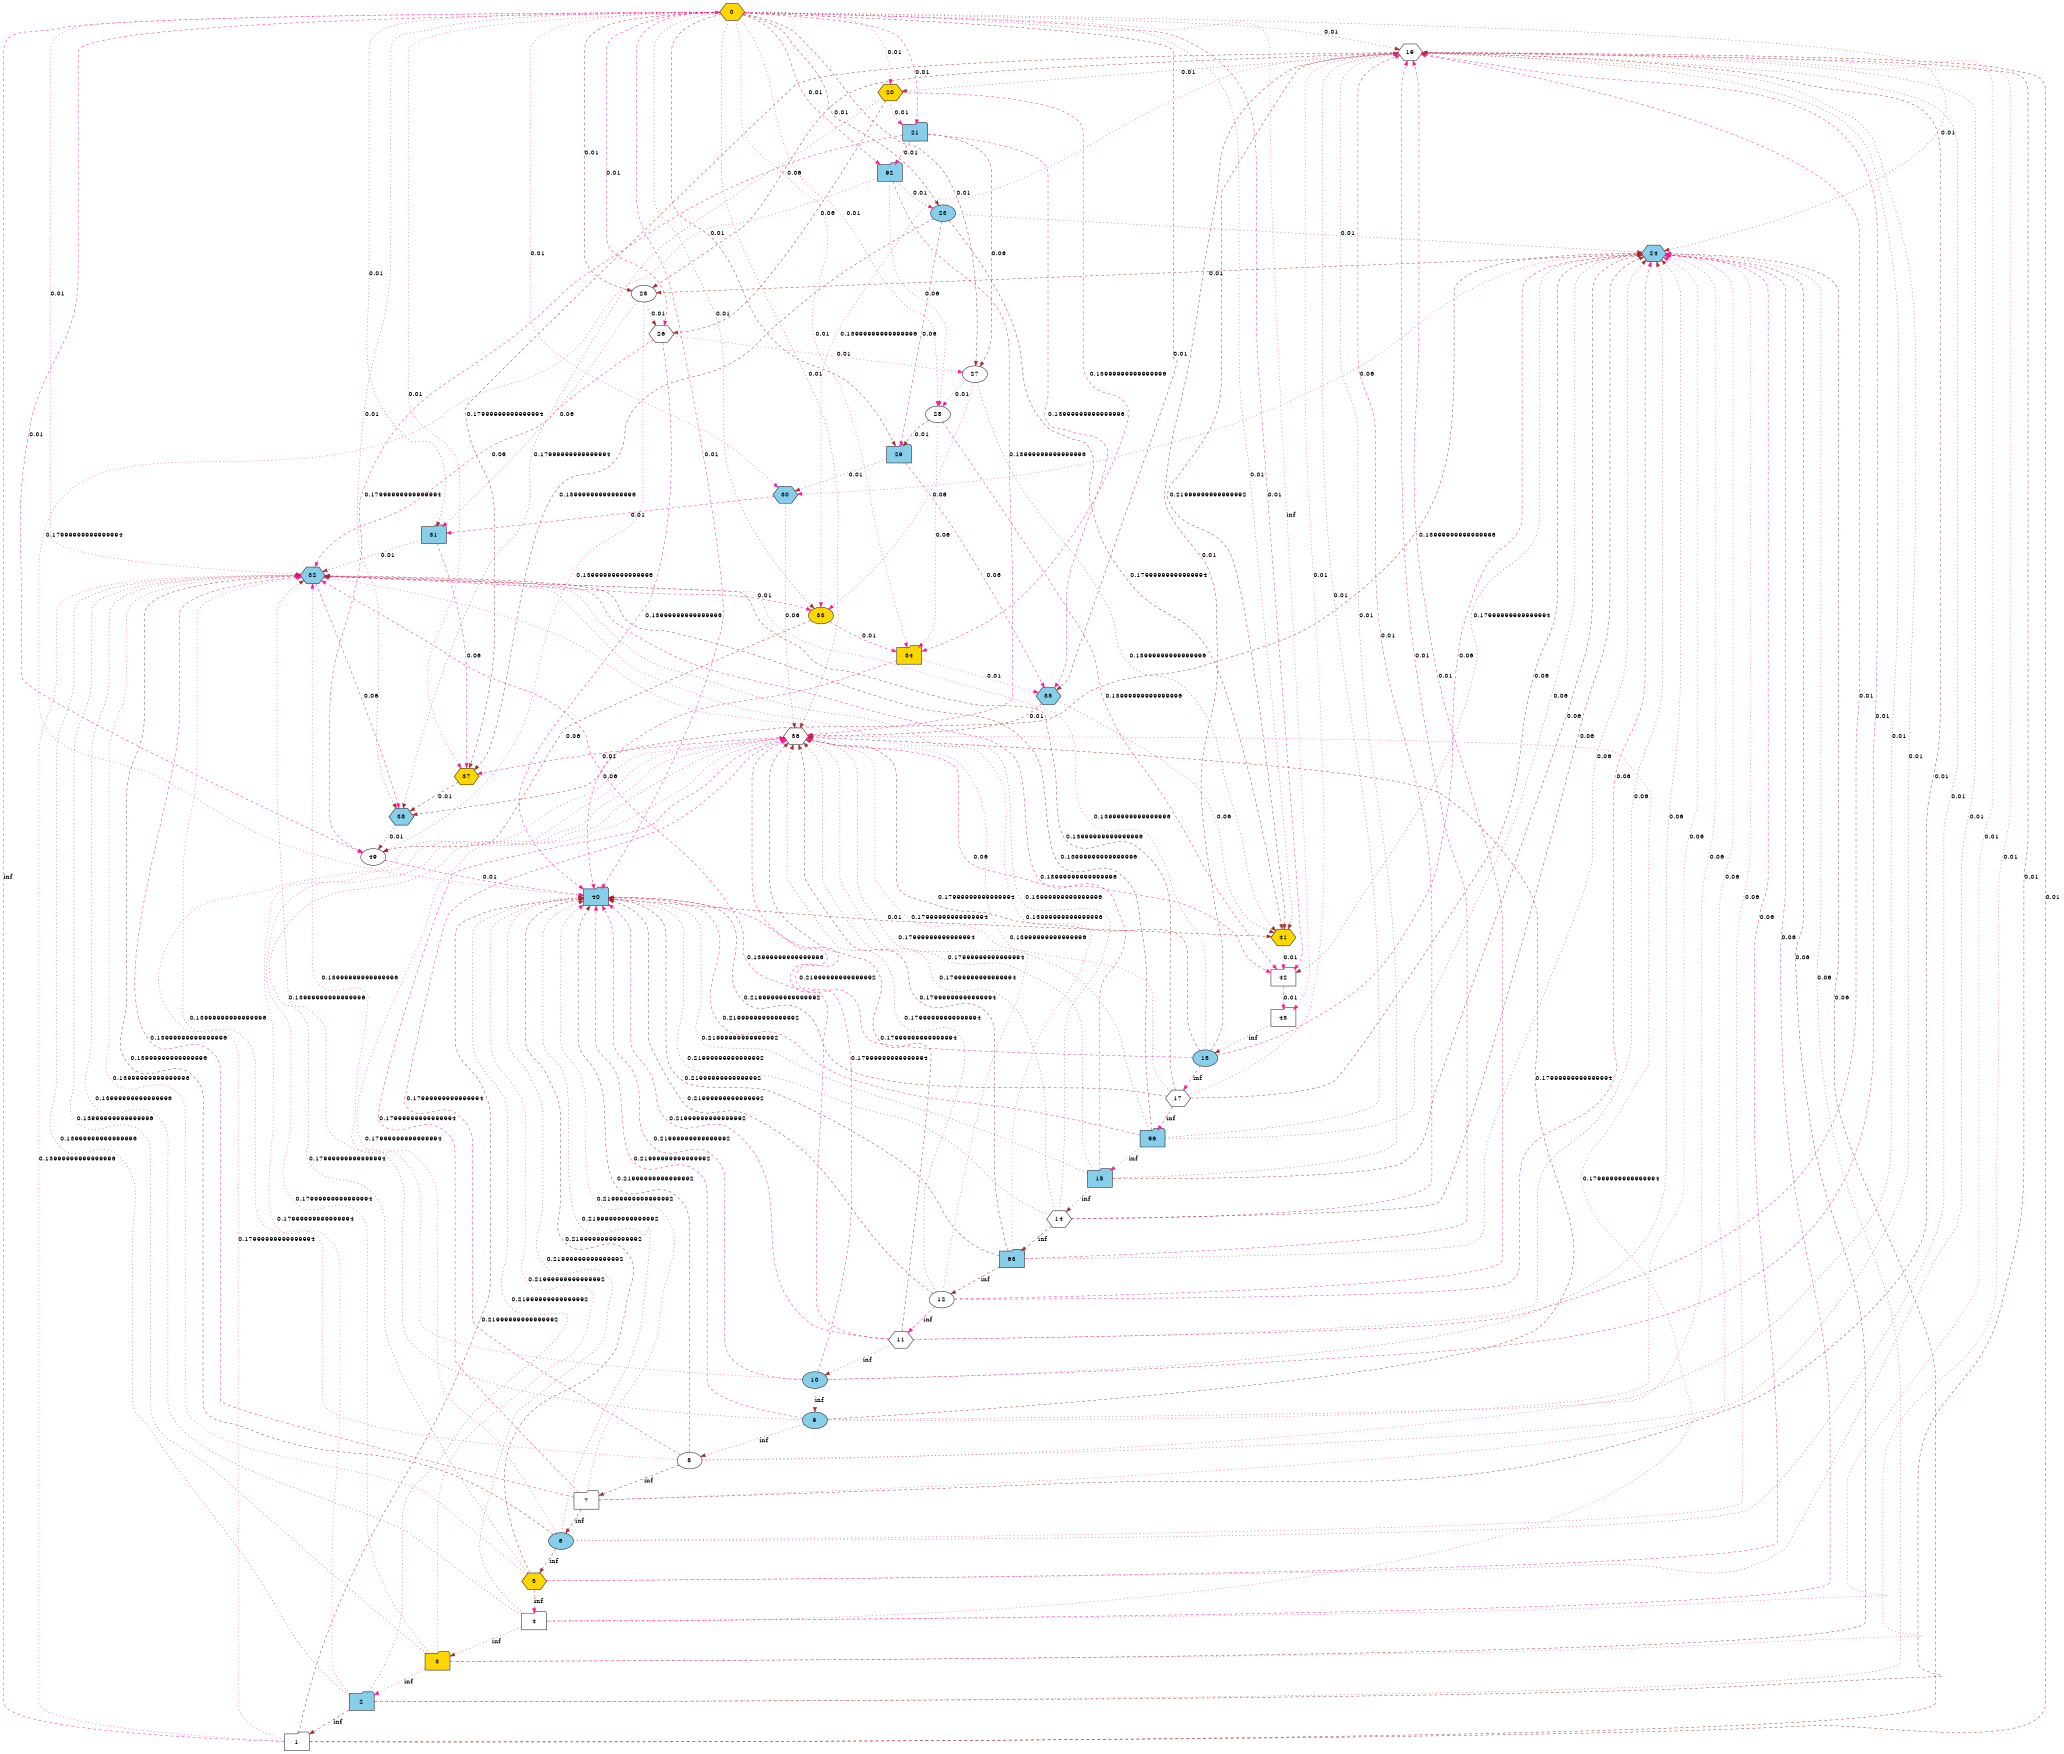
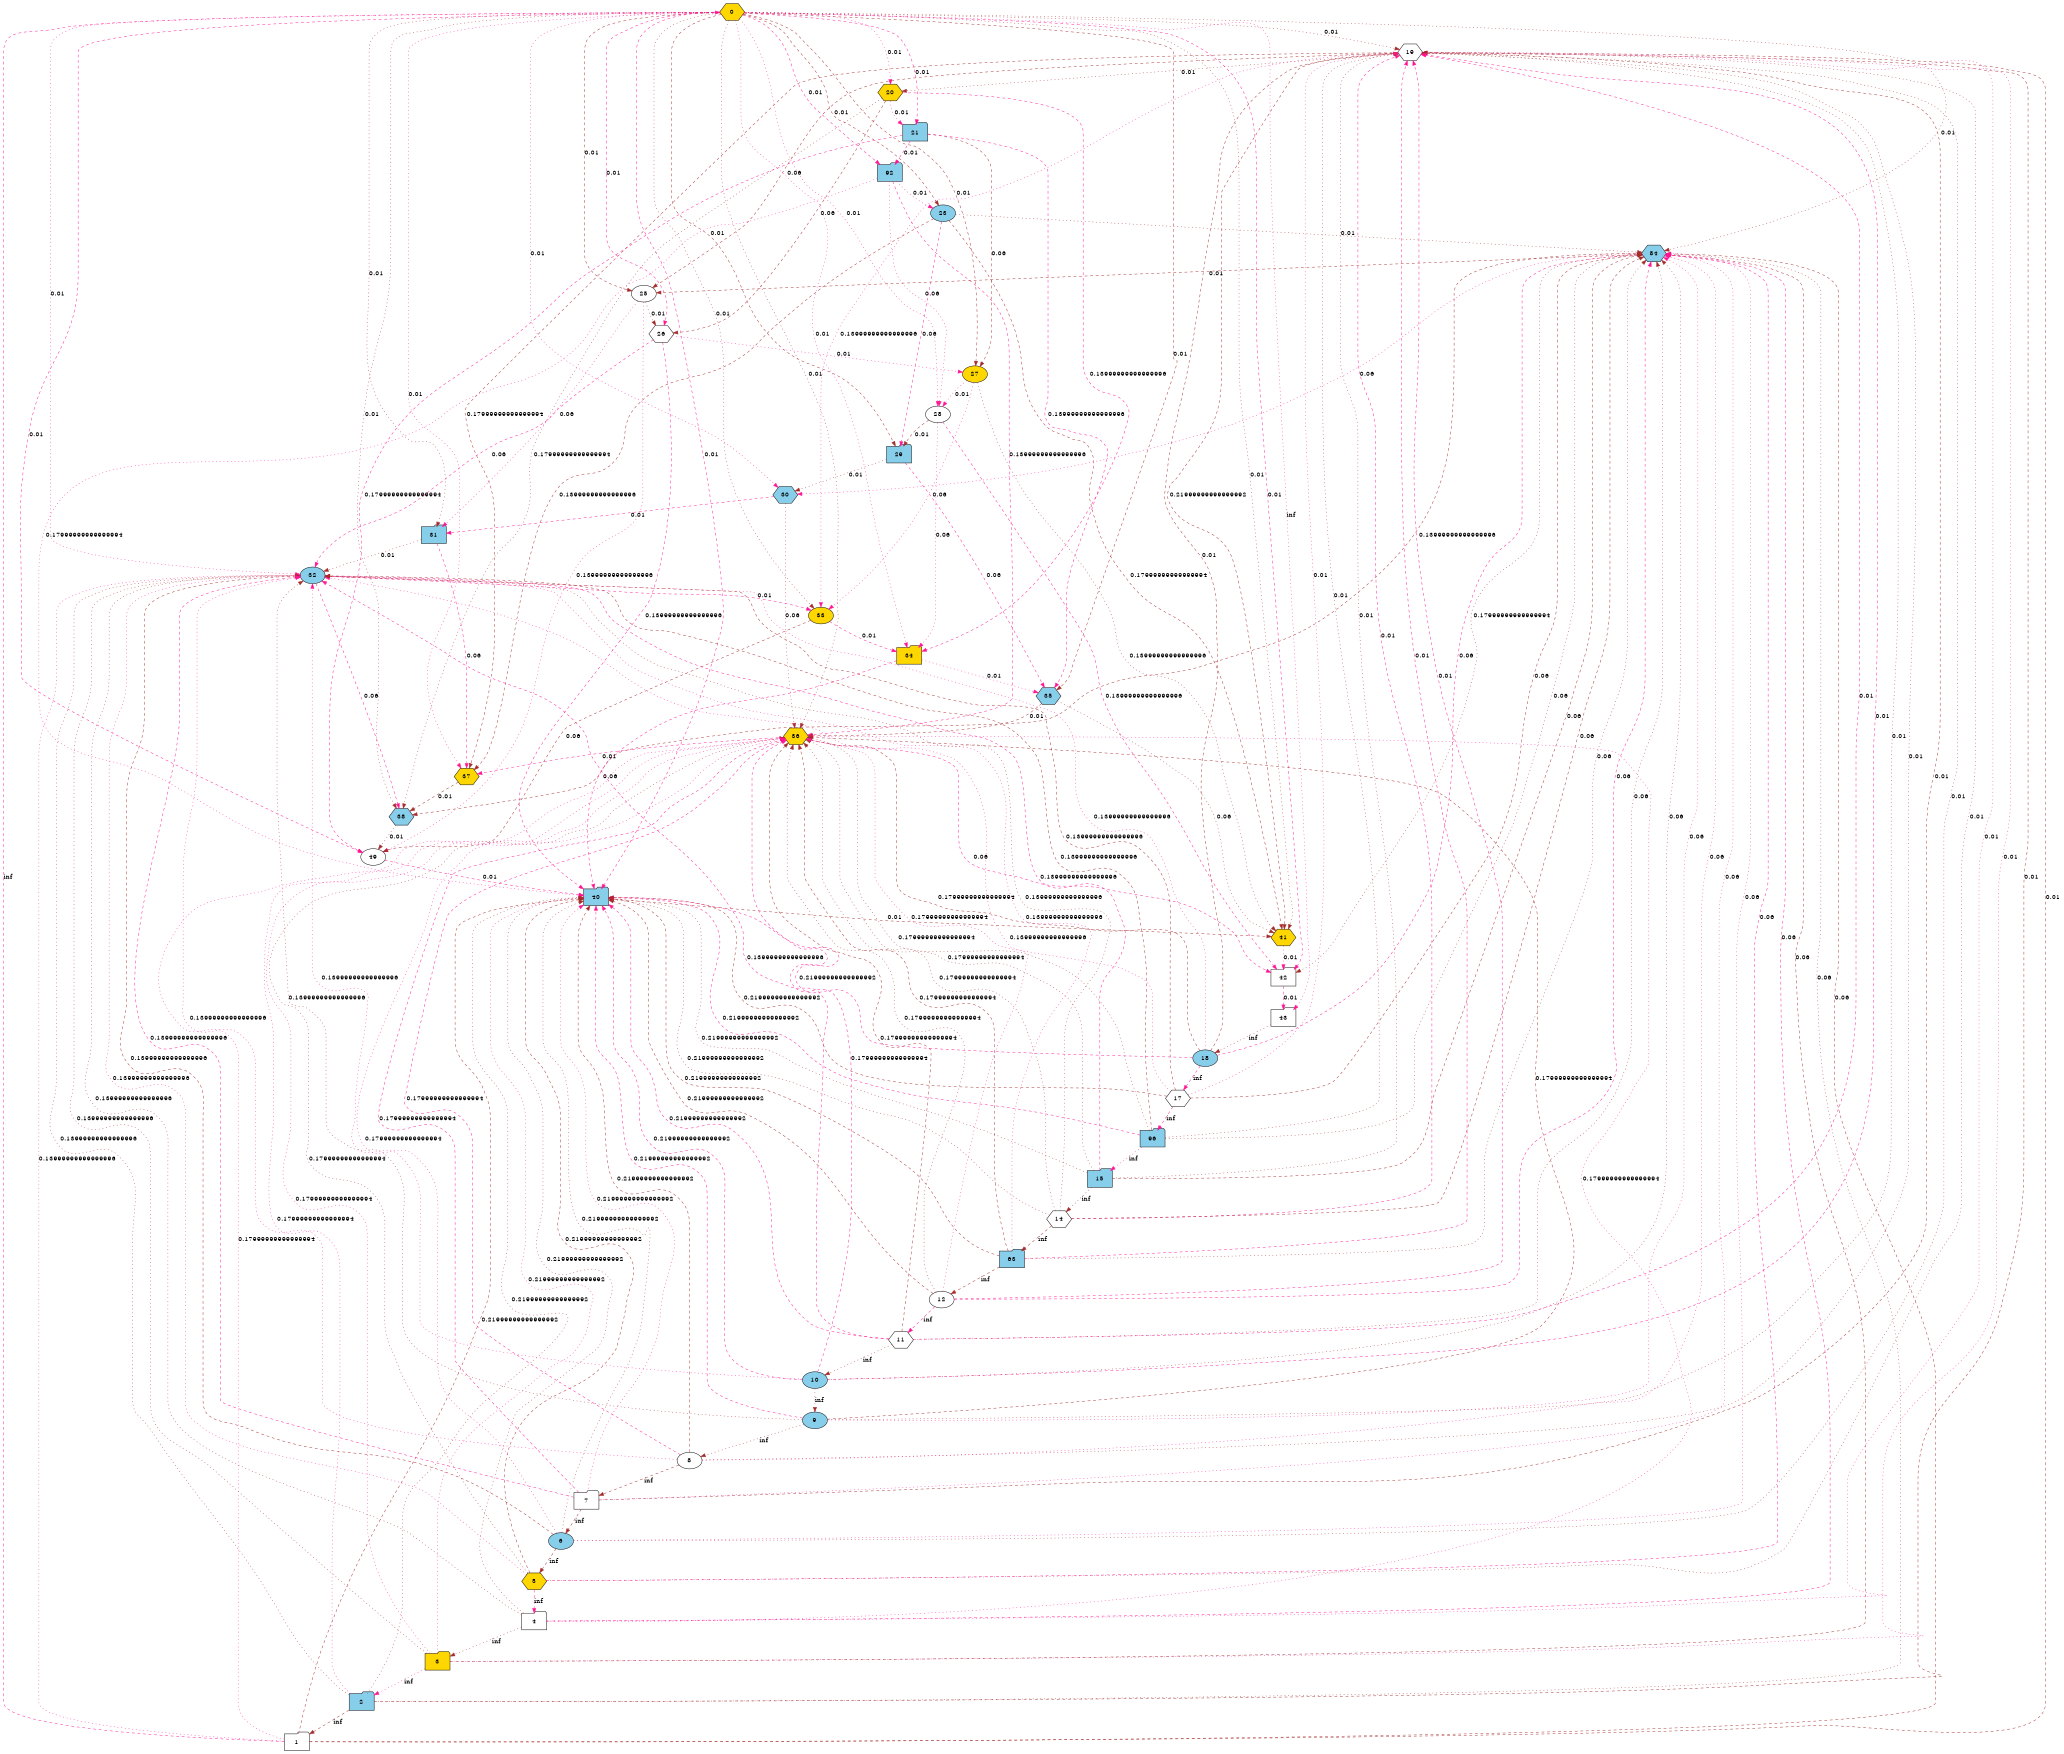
(1654, 253) -> (1654, 253)
(975, 374) -> (975, 374)
(313, 575) -> (313, 575)
(796, 736) -> (796, 736)
